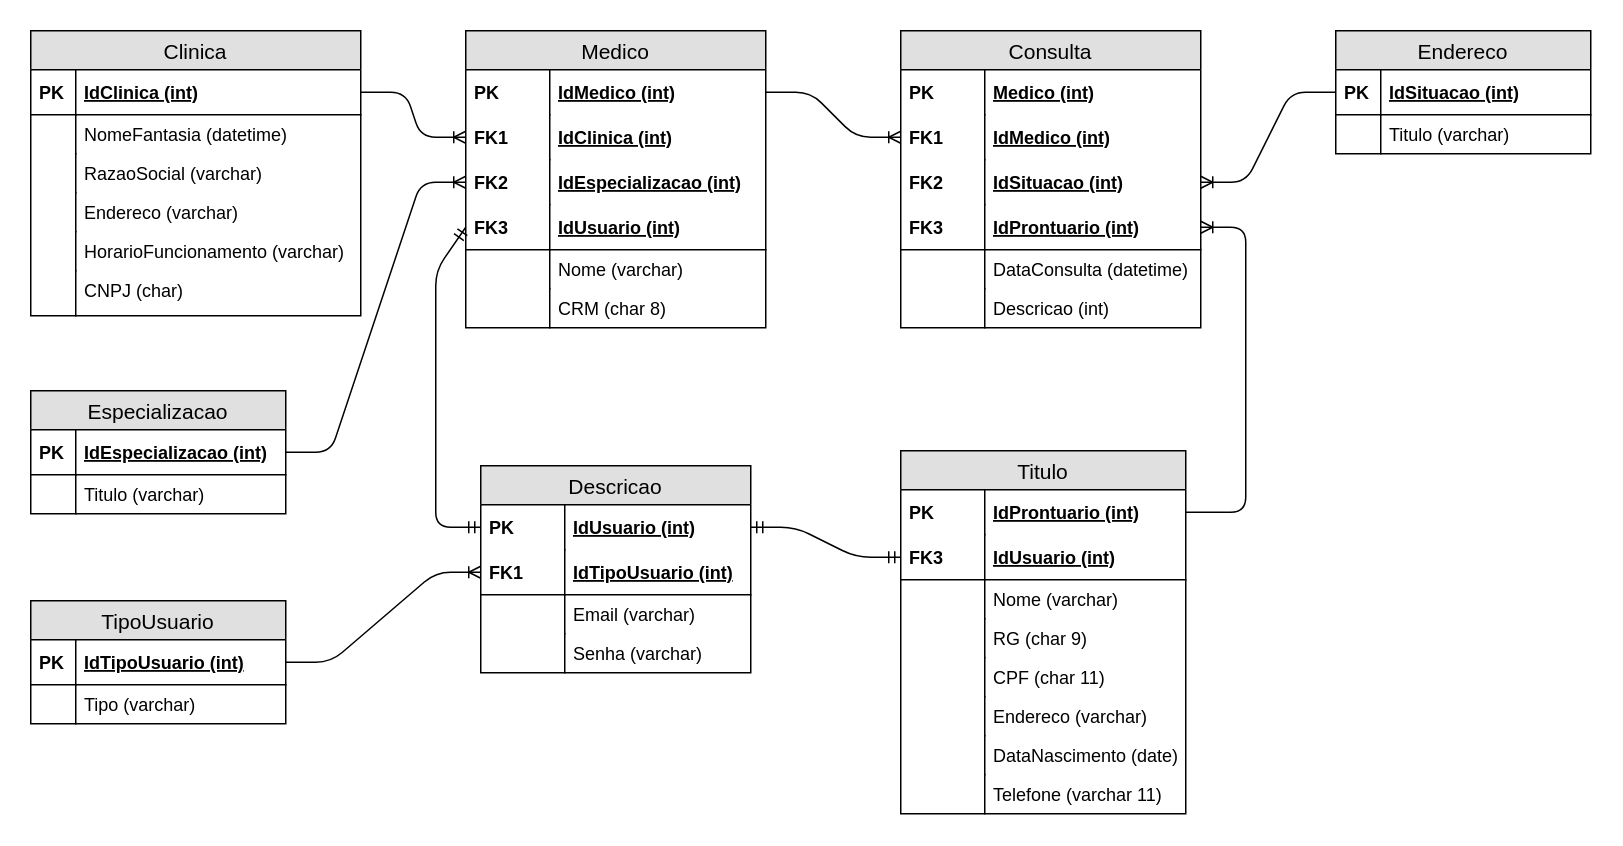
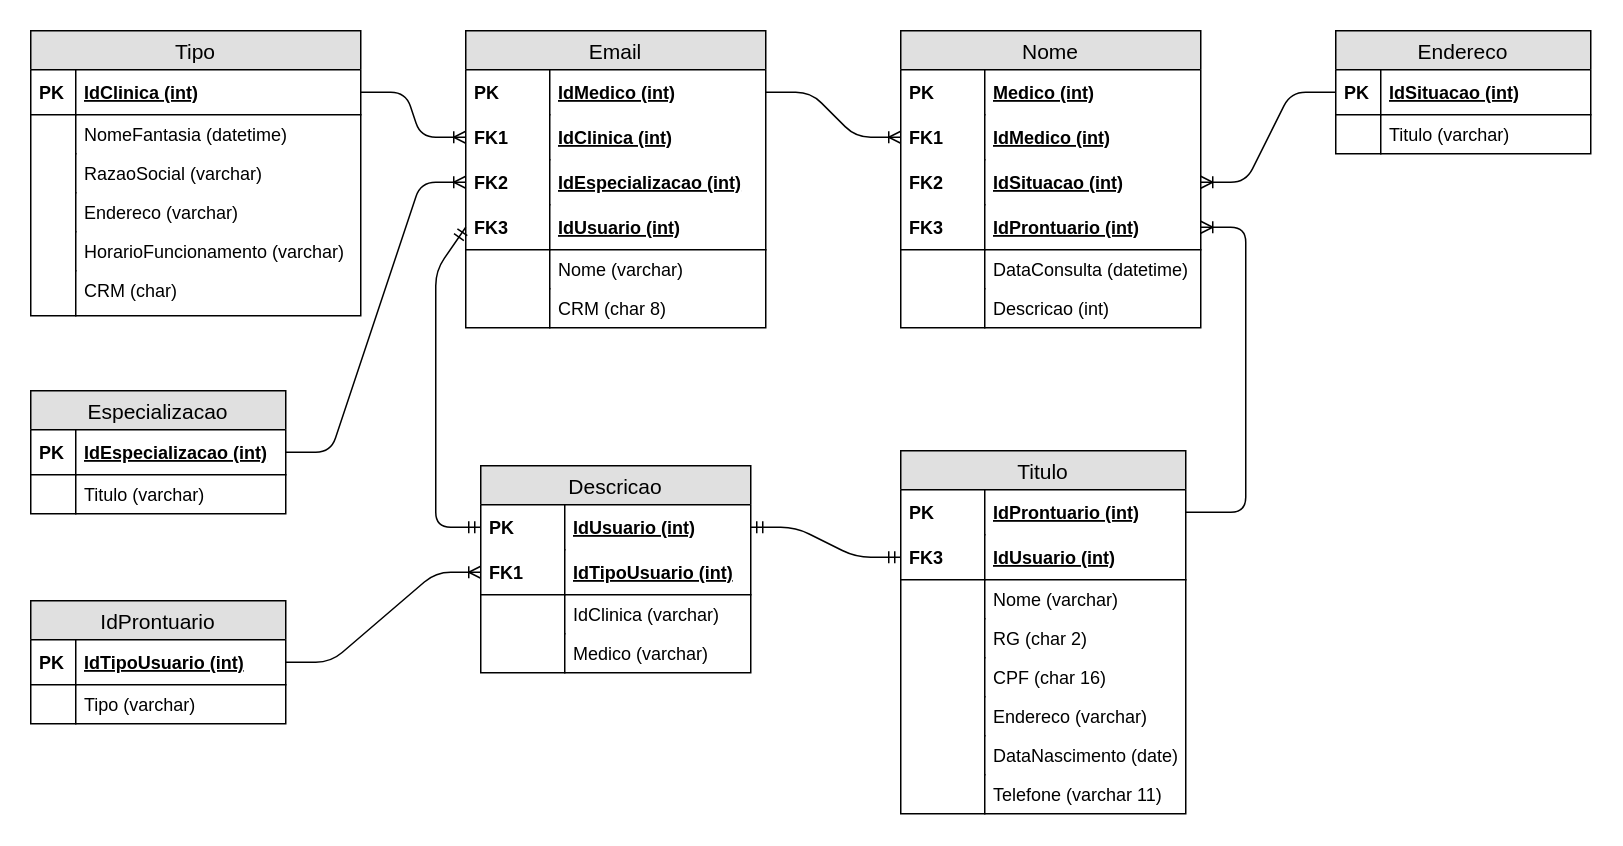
(195, 52) -> (195, 52)
(615, 52) -> (615, 52)
(1050, 52) -> (1050, 52)
(137, 291) -> (132, 291)
(642, 615) -> (659, 615)
(158, 622) -> (158, 622)
(1044, 639) -> (1044, 639)
(646, 654) -> (649, 654)
(1054, 678) -> (1054, 678)
